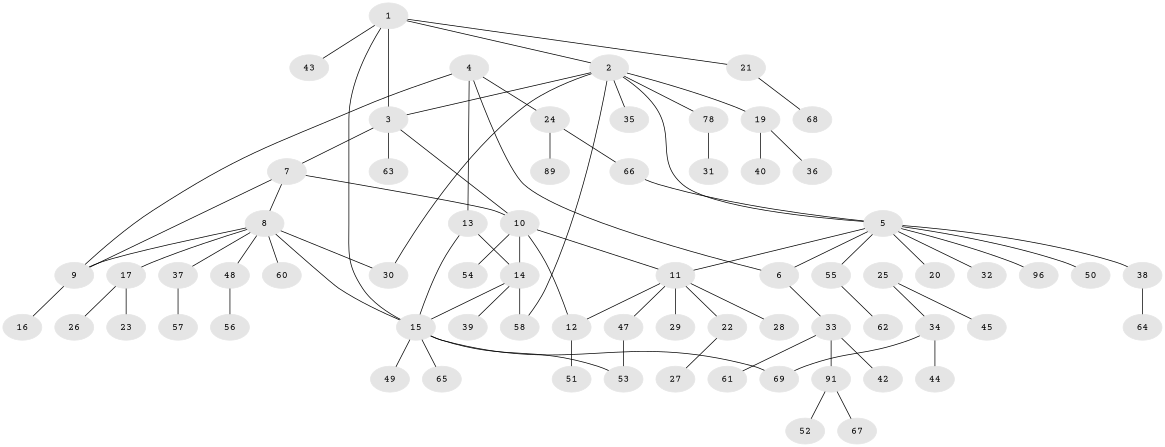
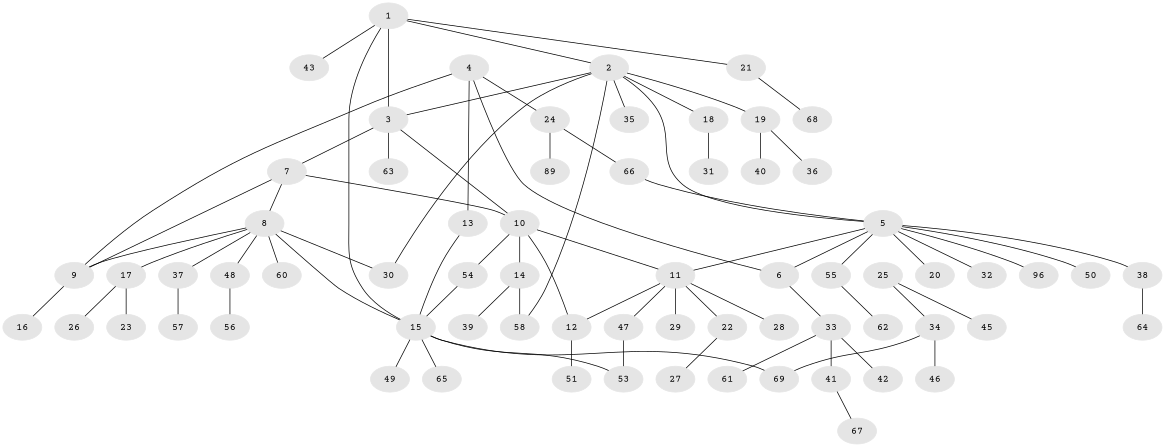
(709, 120) -> (709, 120)
(491, 246) -> none
(468, 301) -> (442, 301)
(831, 379) -> (831, 379)
(935, 379) -> (935, 379)
(805, 431) -> none
